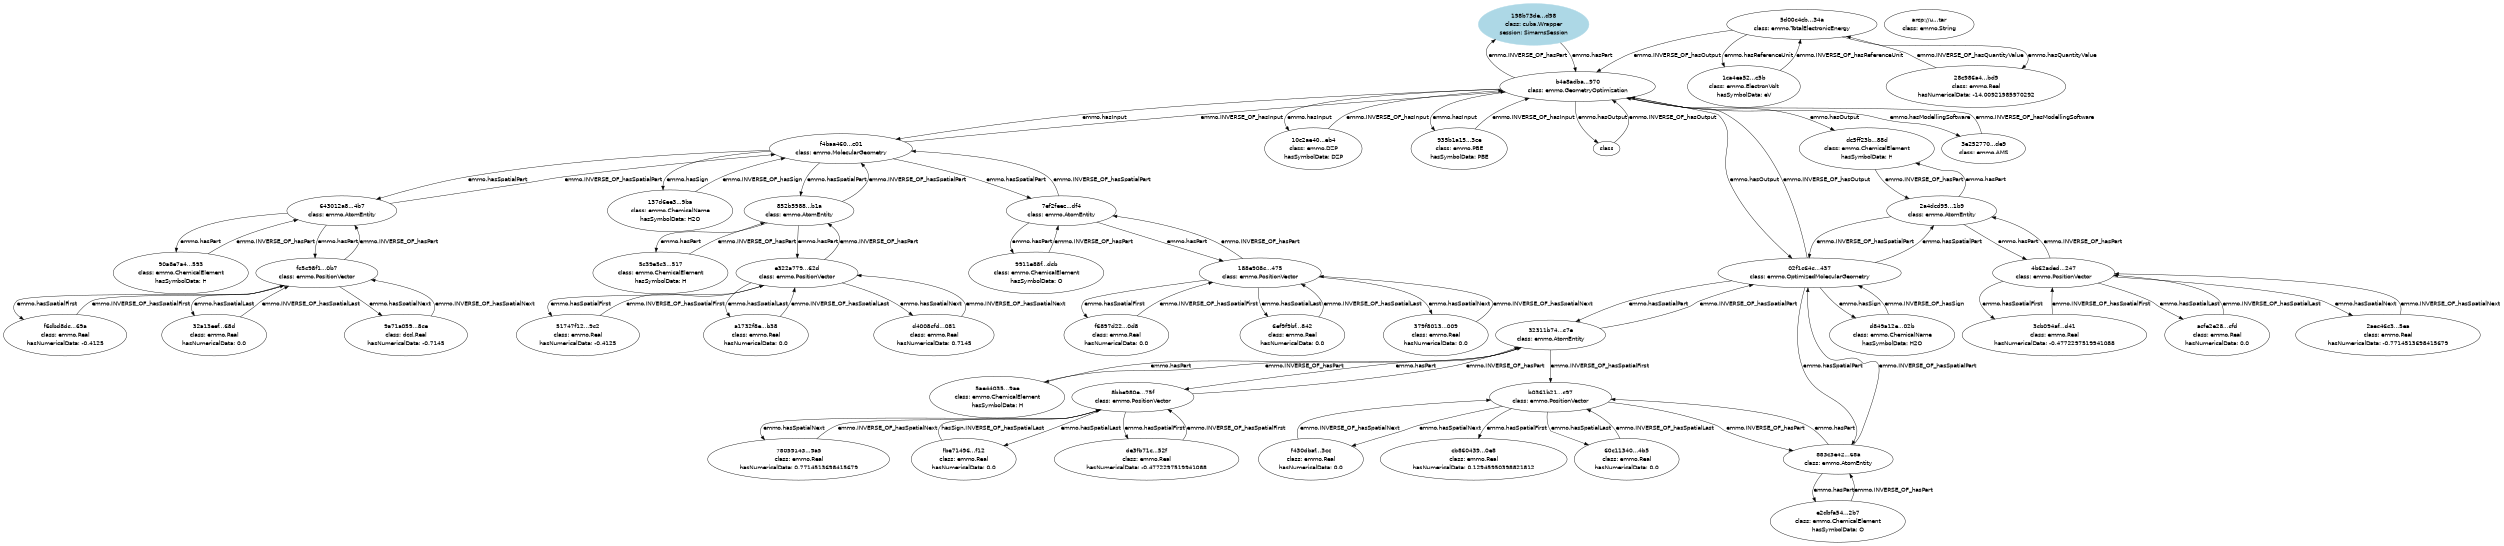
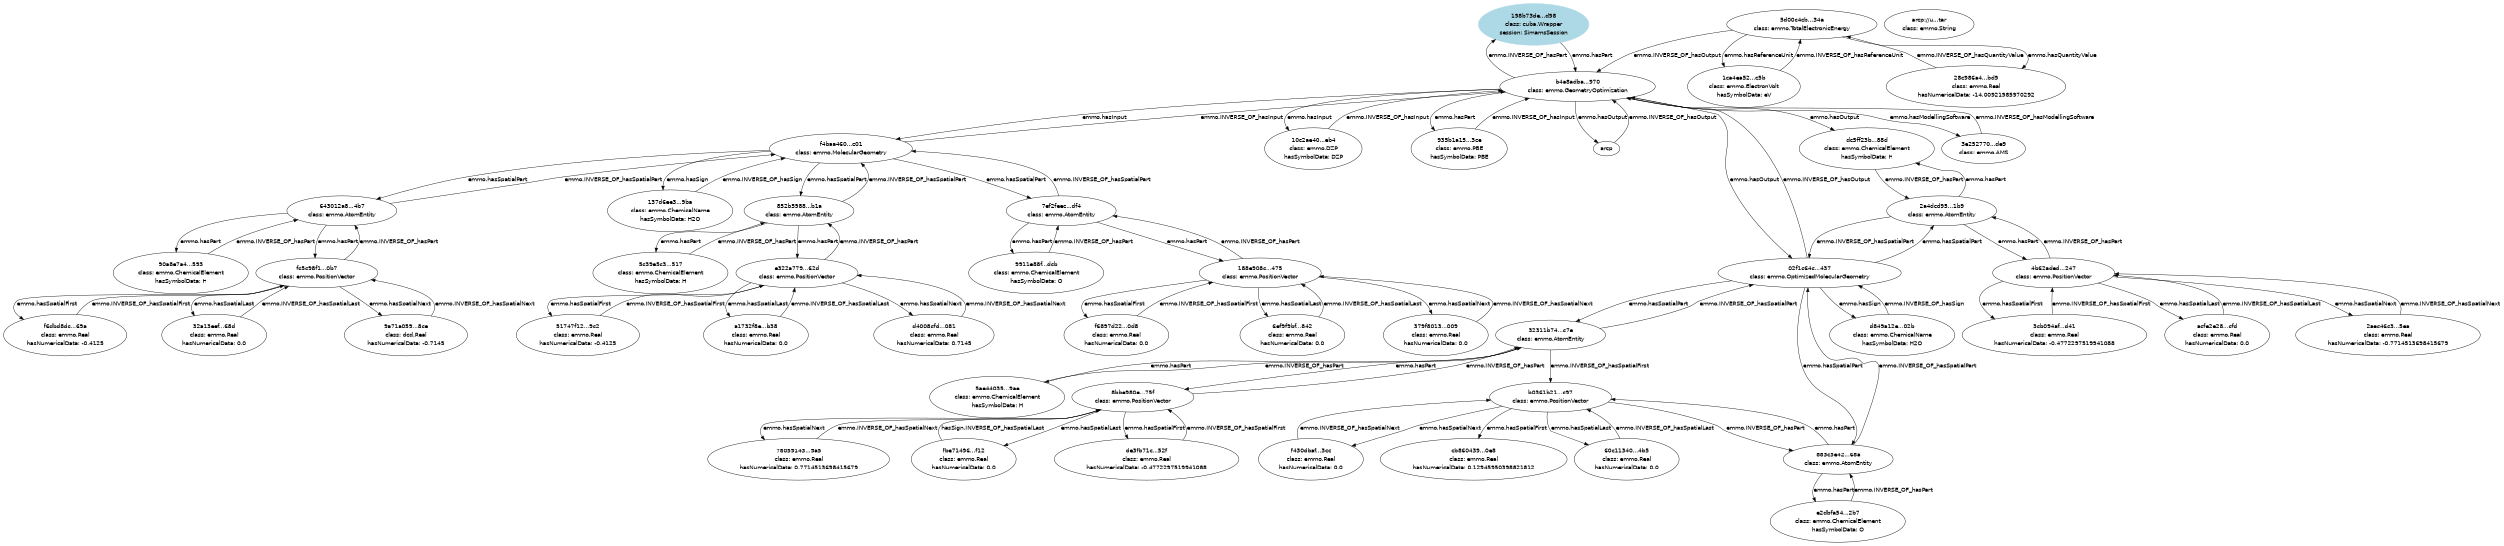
(1455, 118) -> (1455, 118)
(1607, 149) -> (1607, 149)
